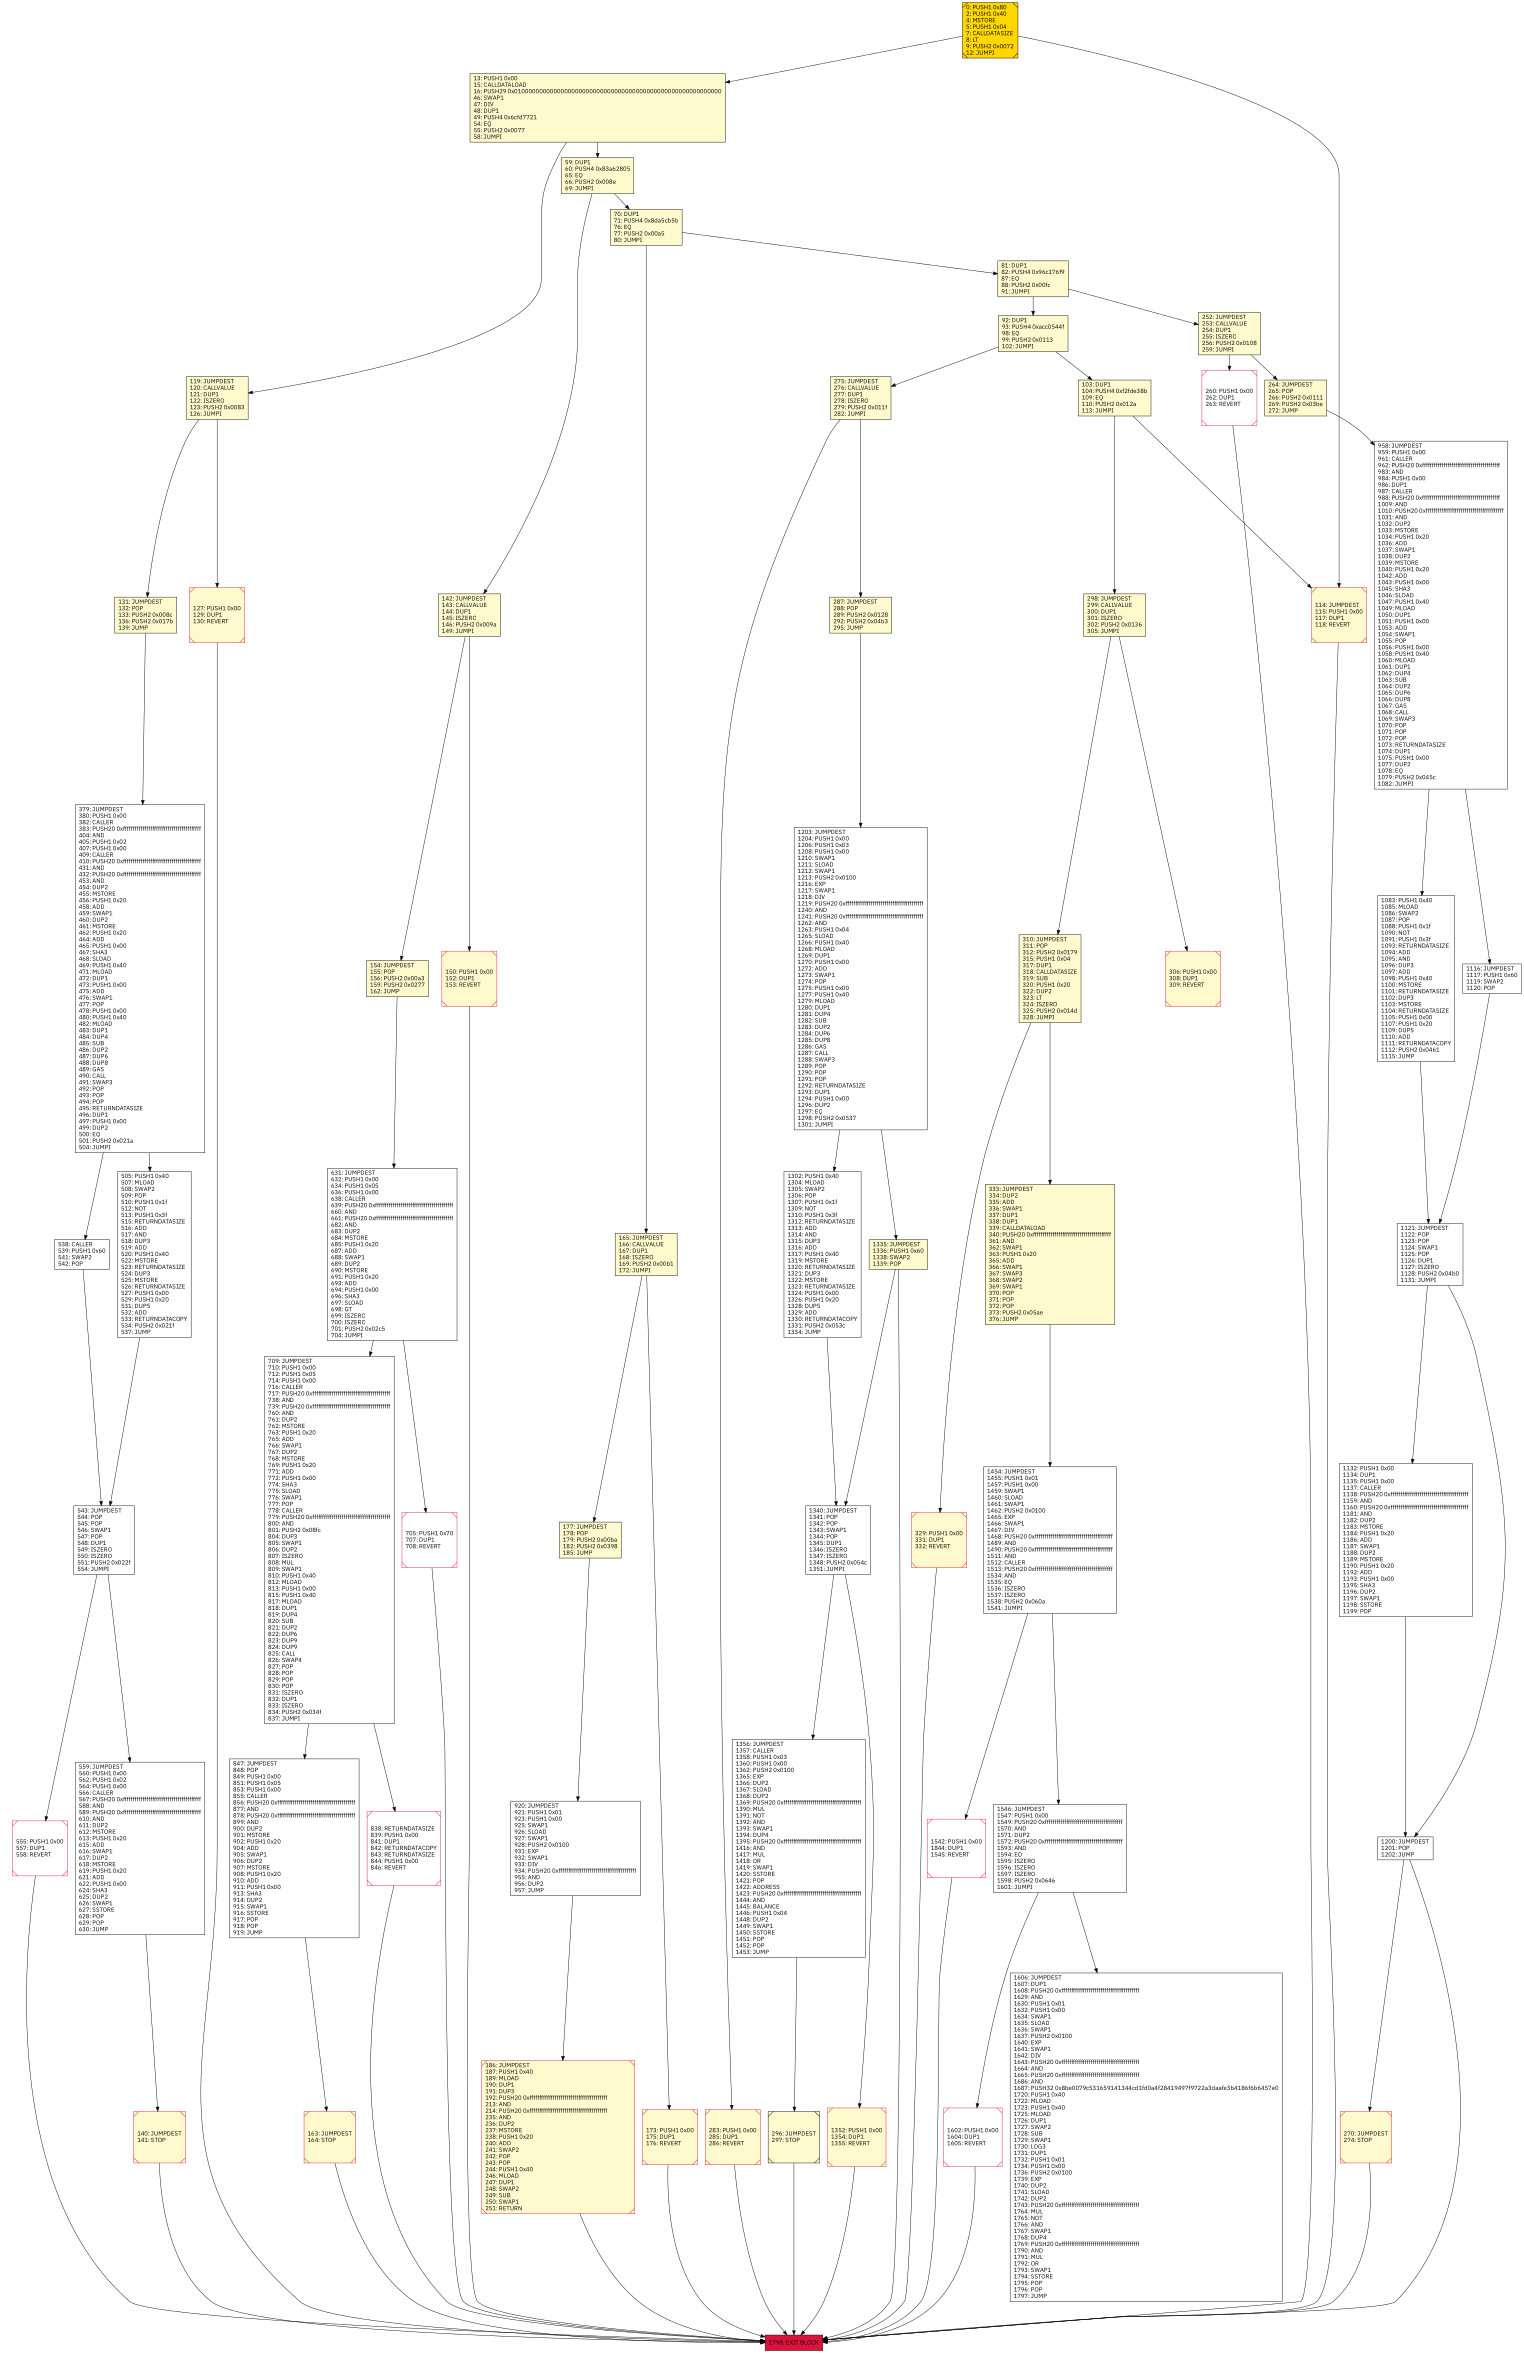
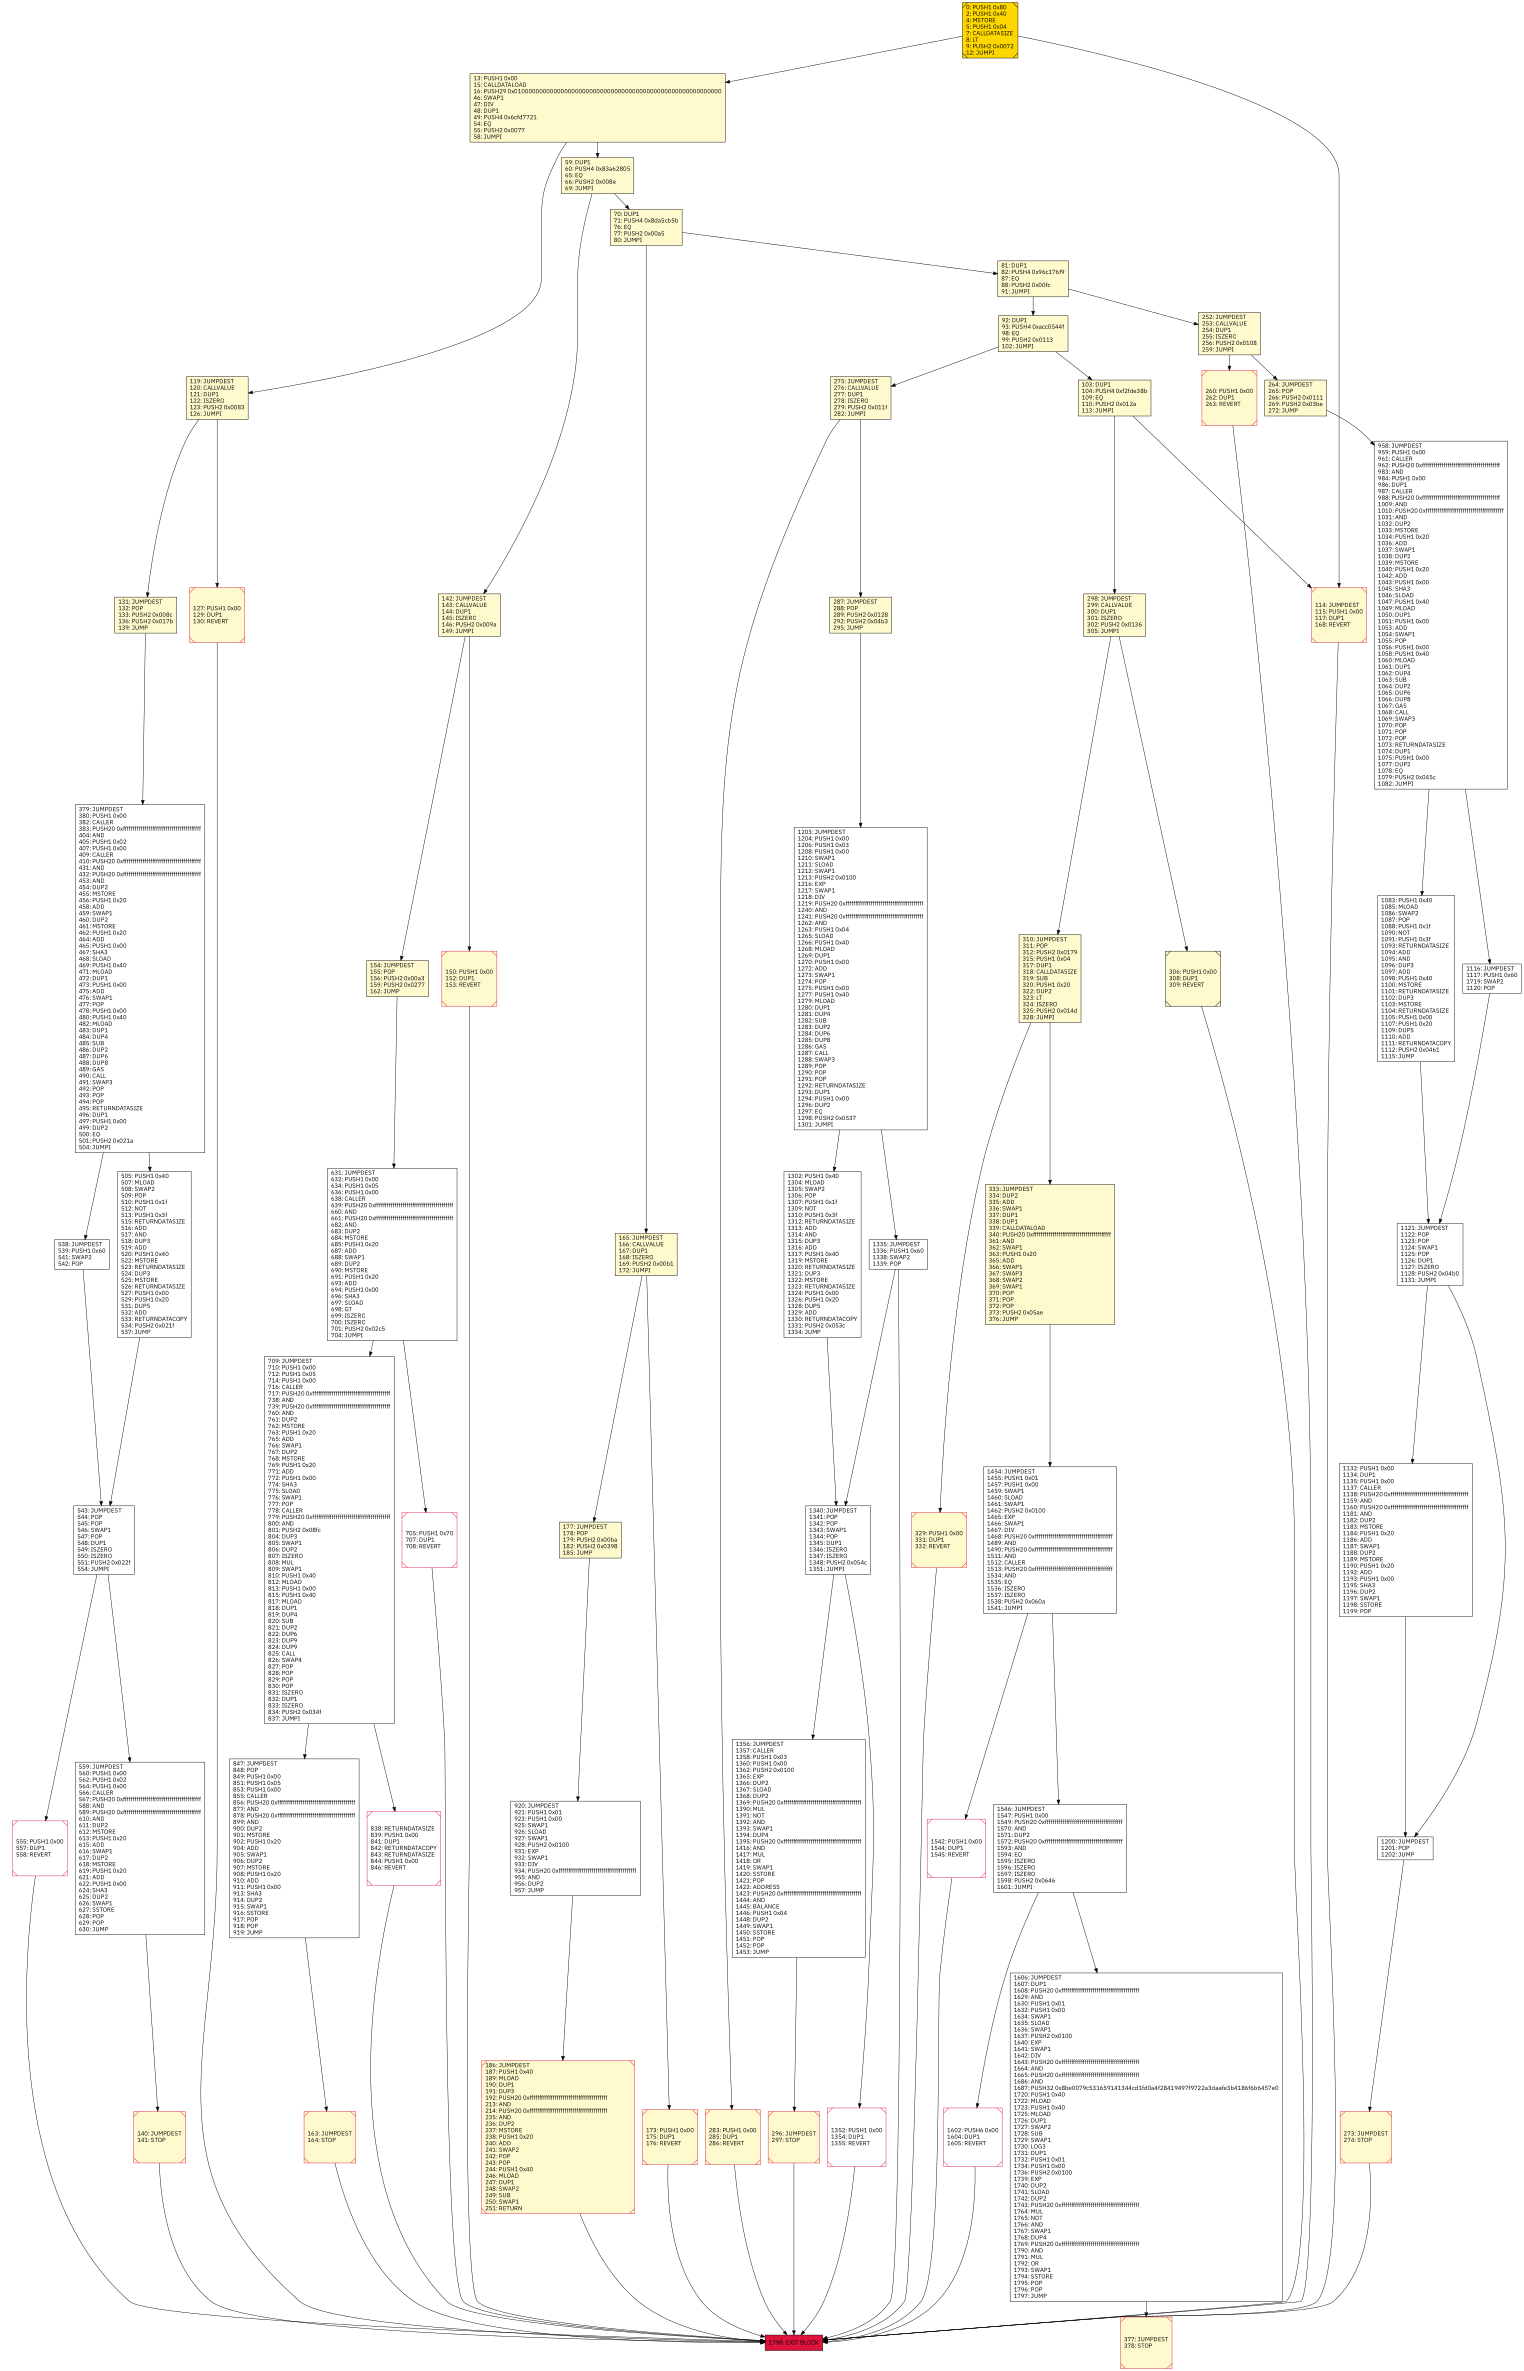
(1229, 398) -> (1229, 398)
(1339, 615) -> (1339, 615)
(1193, 979) -> (1193, 979)
(1492, 979) -> (1492, 979)
(82, 1254) -> (82, 1254)
(898, 1254) -> (898, 1254)
(956, 1848) -> (956, 1848)
(794, 2137) -> (794, 2137)
(857, 2137) -> (857, 2137)
(973, 2137) -> (973, 2137)
(1366, 2137) -> (1366, 2137)
(1343, 2309) -> (1295, 1880)
none -> (1146, 2343)
